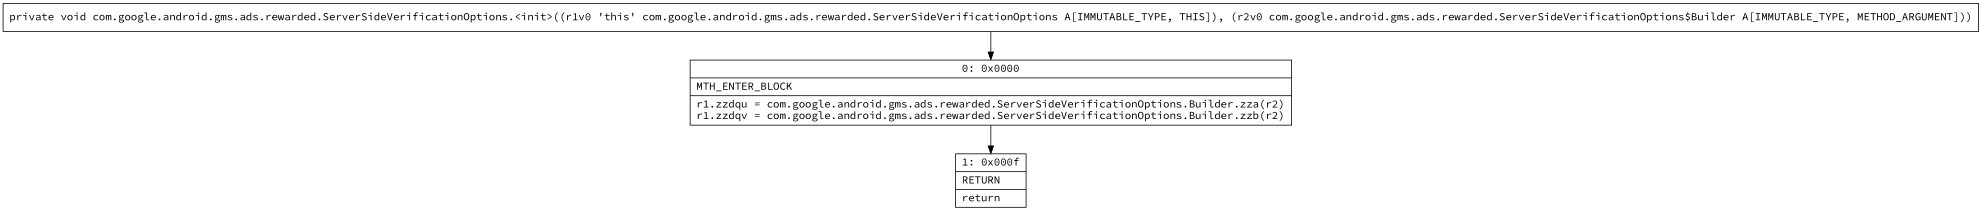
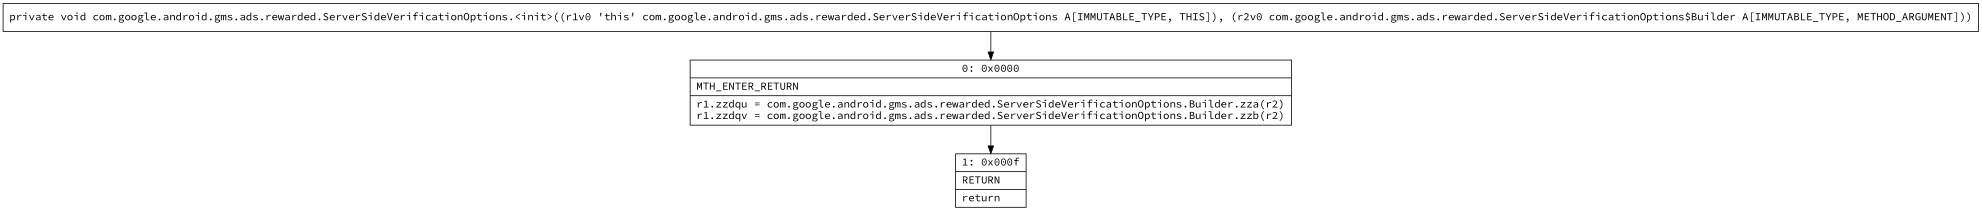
(744, 86) -> (748, 86)
